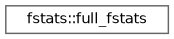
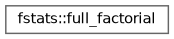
(87, 20) -> (87, 20)
